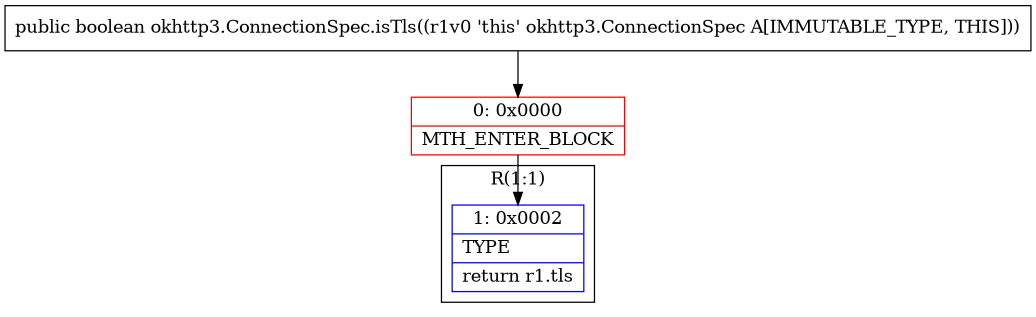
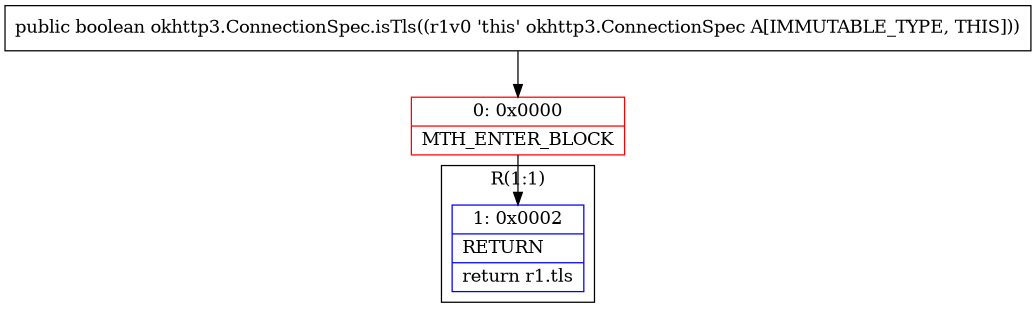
(487, 248) -> (503, 248)
